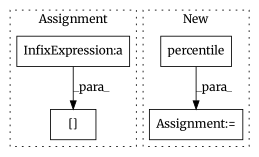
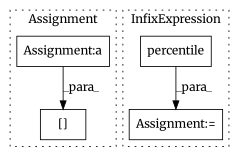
(196, 20) -> (176, 20)
(73, 51) -> (63, 51)
